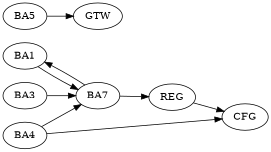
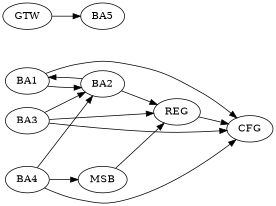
(57, 16) -> (62, 16)
none -> (143, 67)
(98, 96) -> (103, 84)
none -> (98, 117)
none -> (134, 131)
none -> (103, 180)
